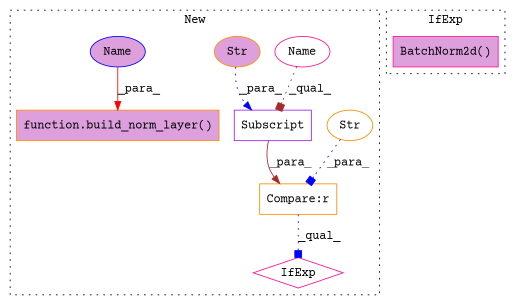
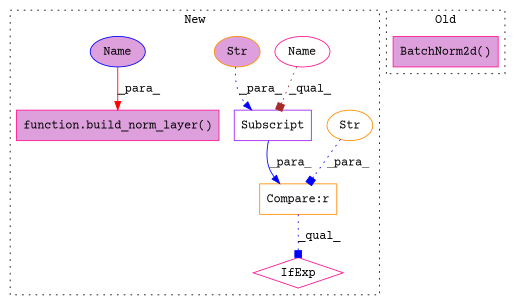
(446, 20) -> (446, 20)
(118, 125) -> (118, 125)
(267, 160) -> (267, 160)
